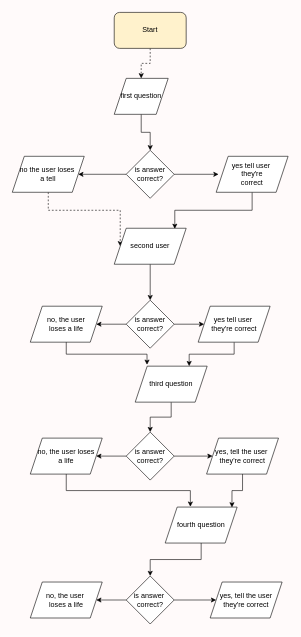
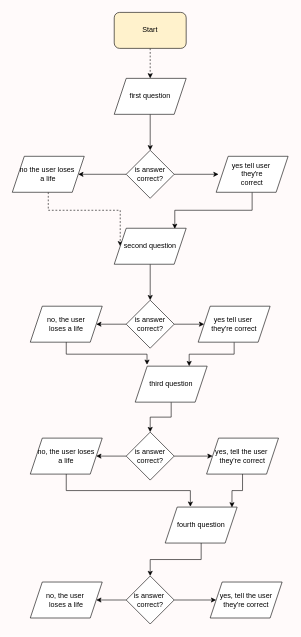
(141, 96) -> (150, 96)
(48, 174) -> (48, 174)
(150, 246) -> (150, 246)
